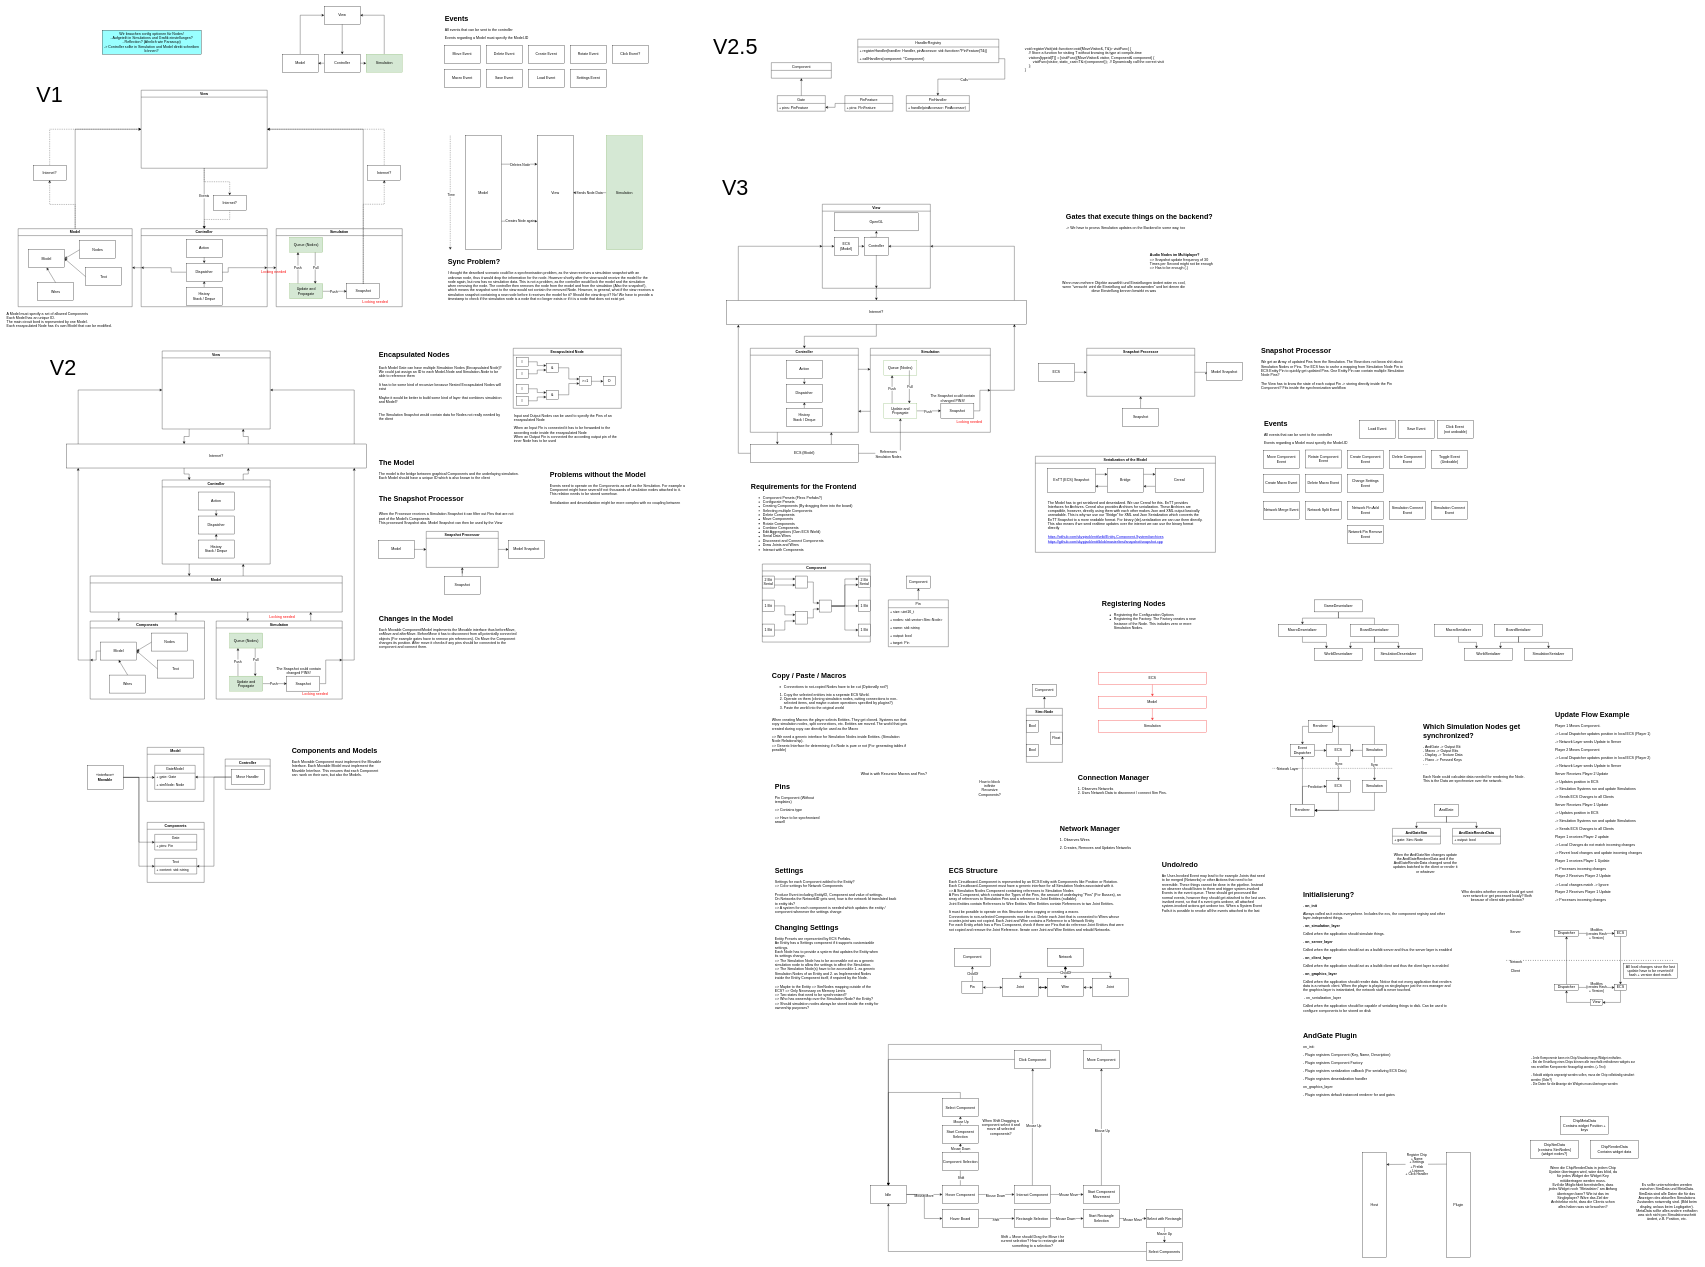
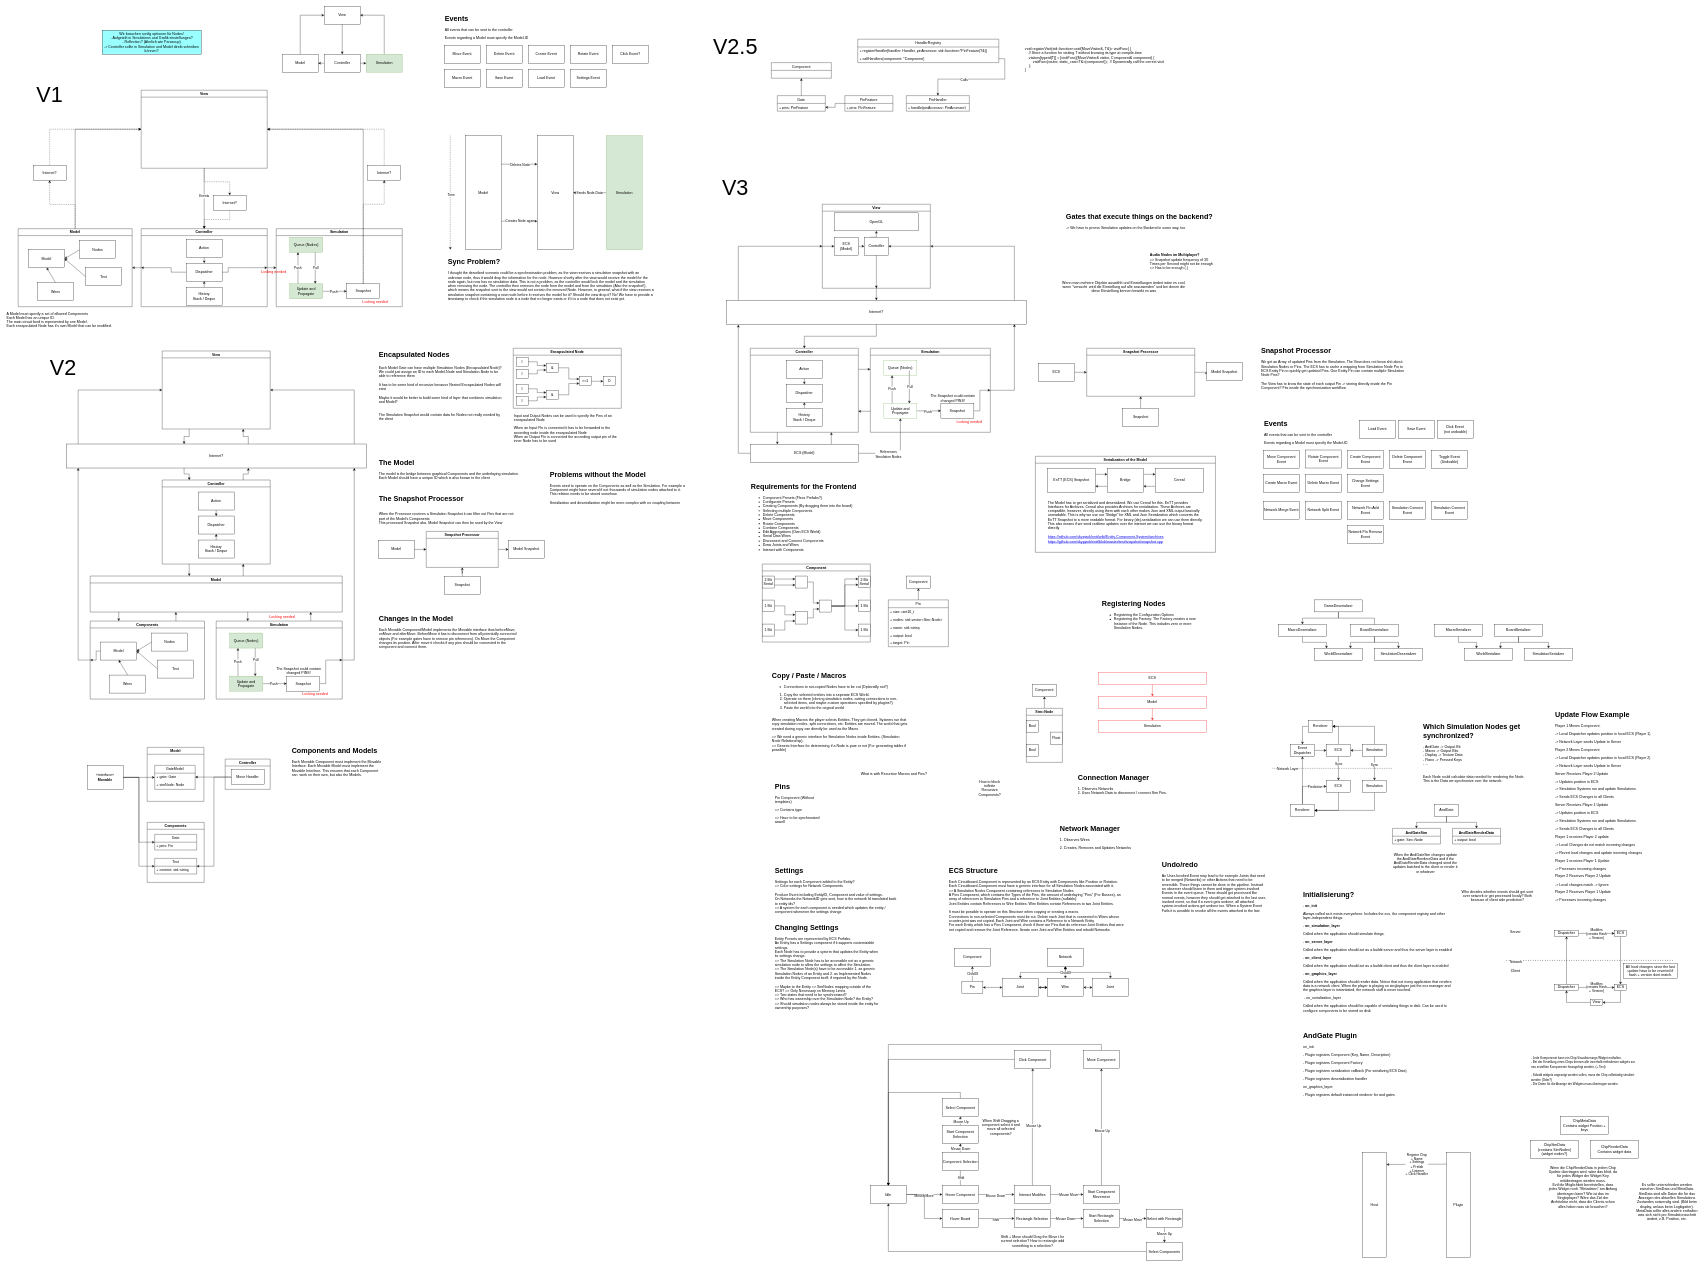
(1032, 1194) -> (1032, 1194)
